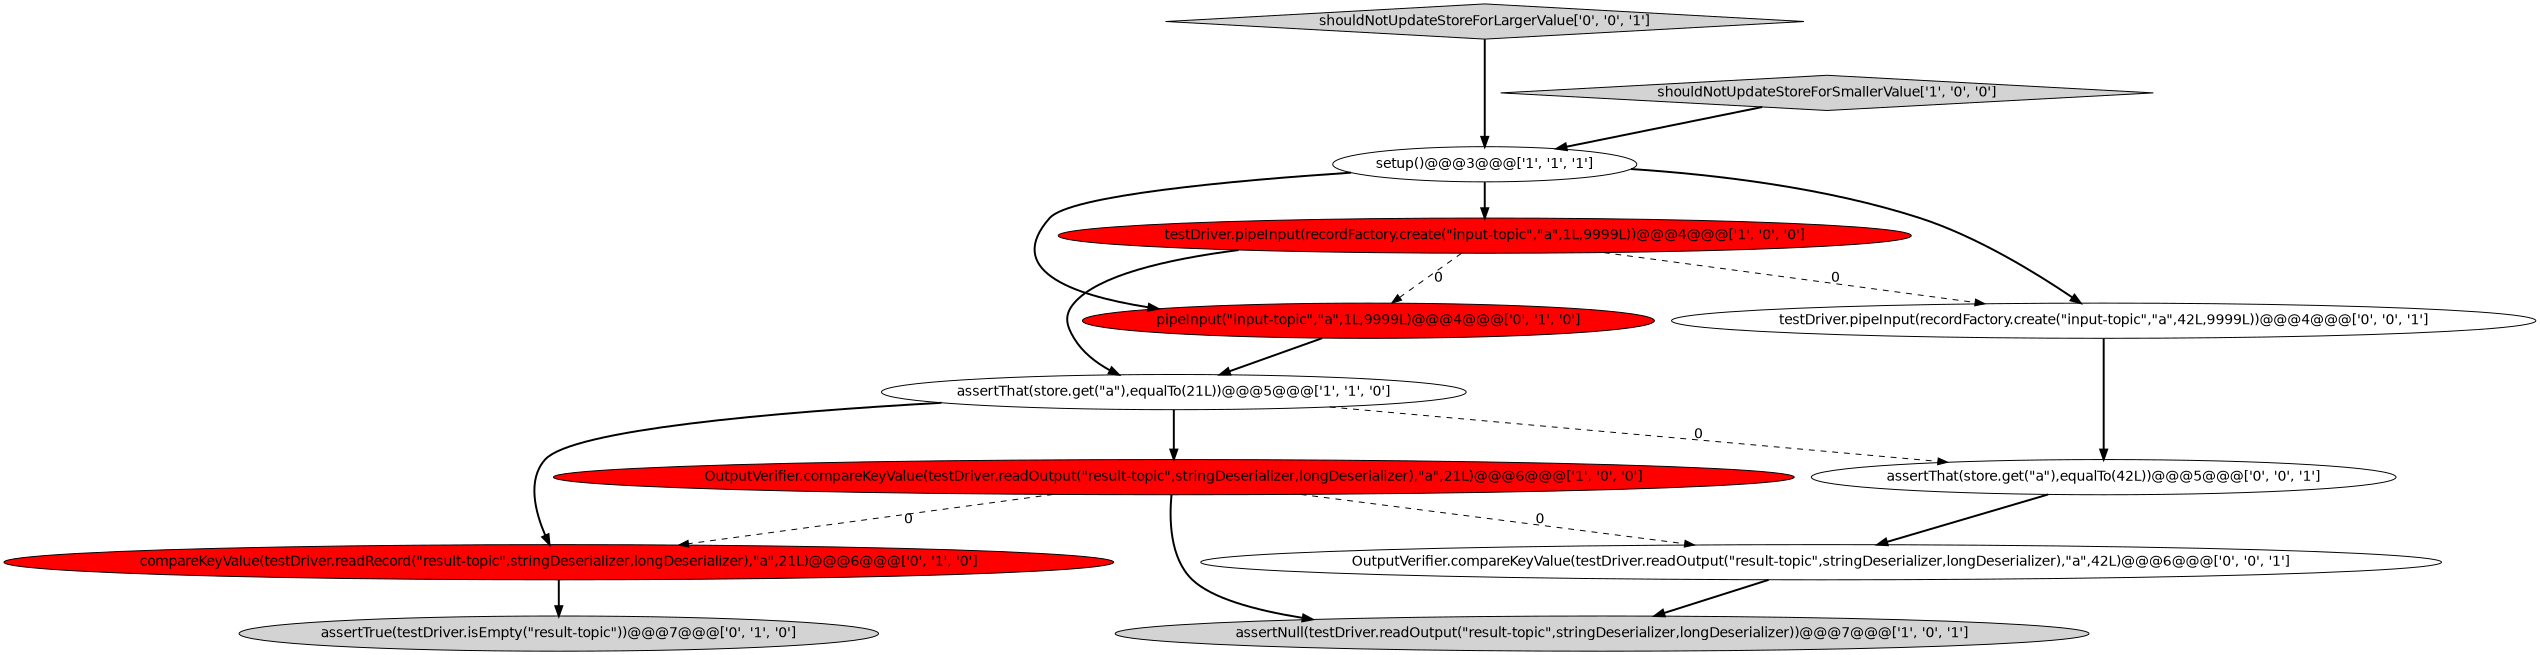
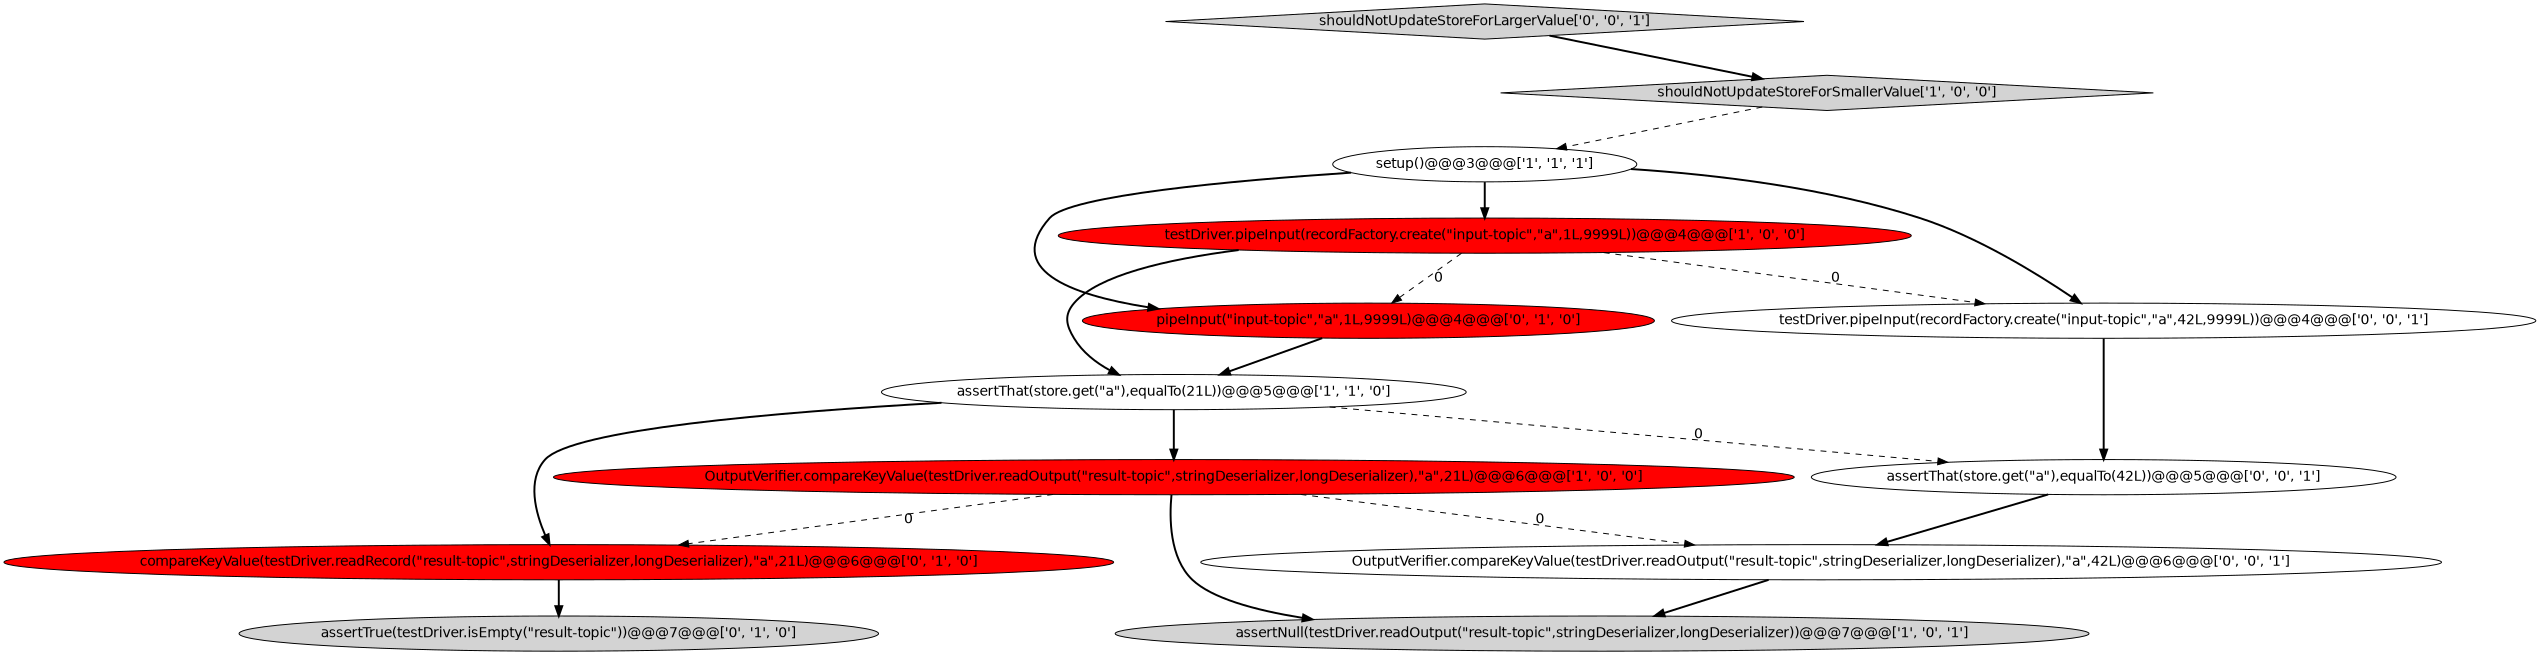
(1485, 88) -> (1651, 56)
(1664, 127) -> (1664, 127)
